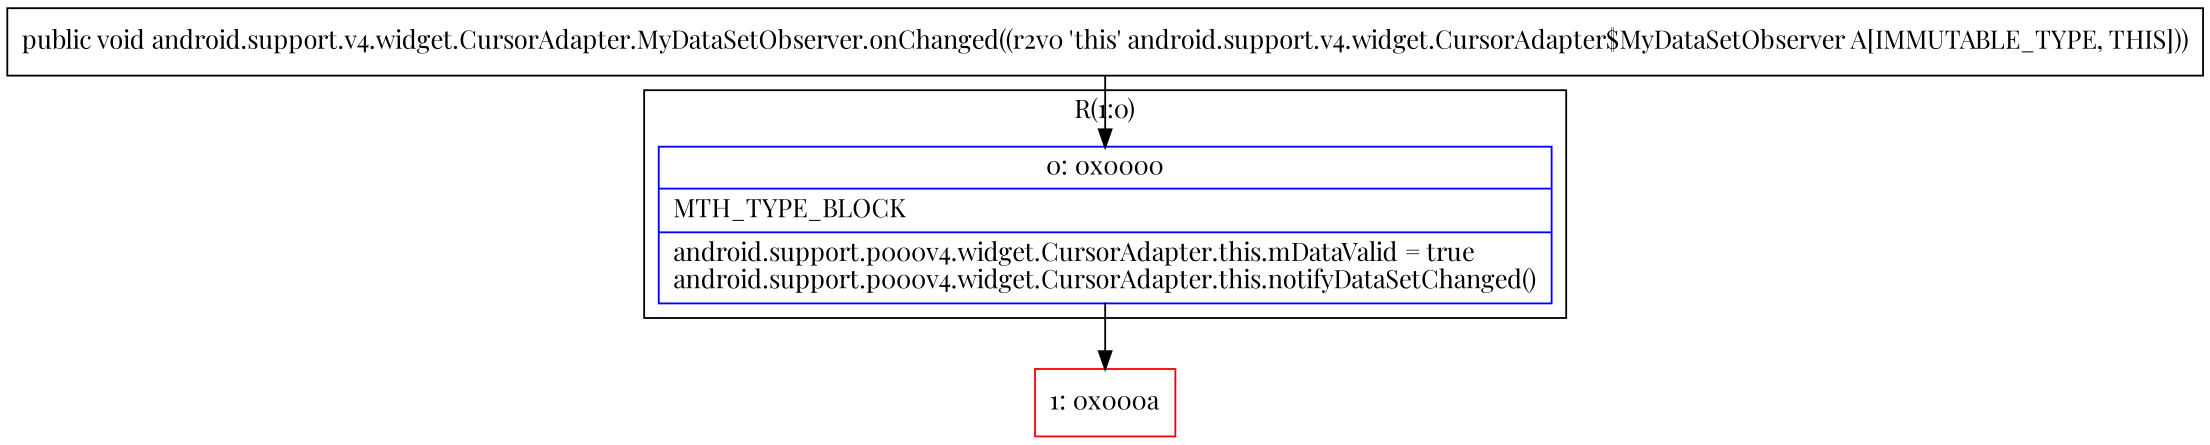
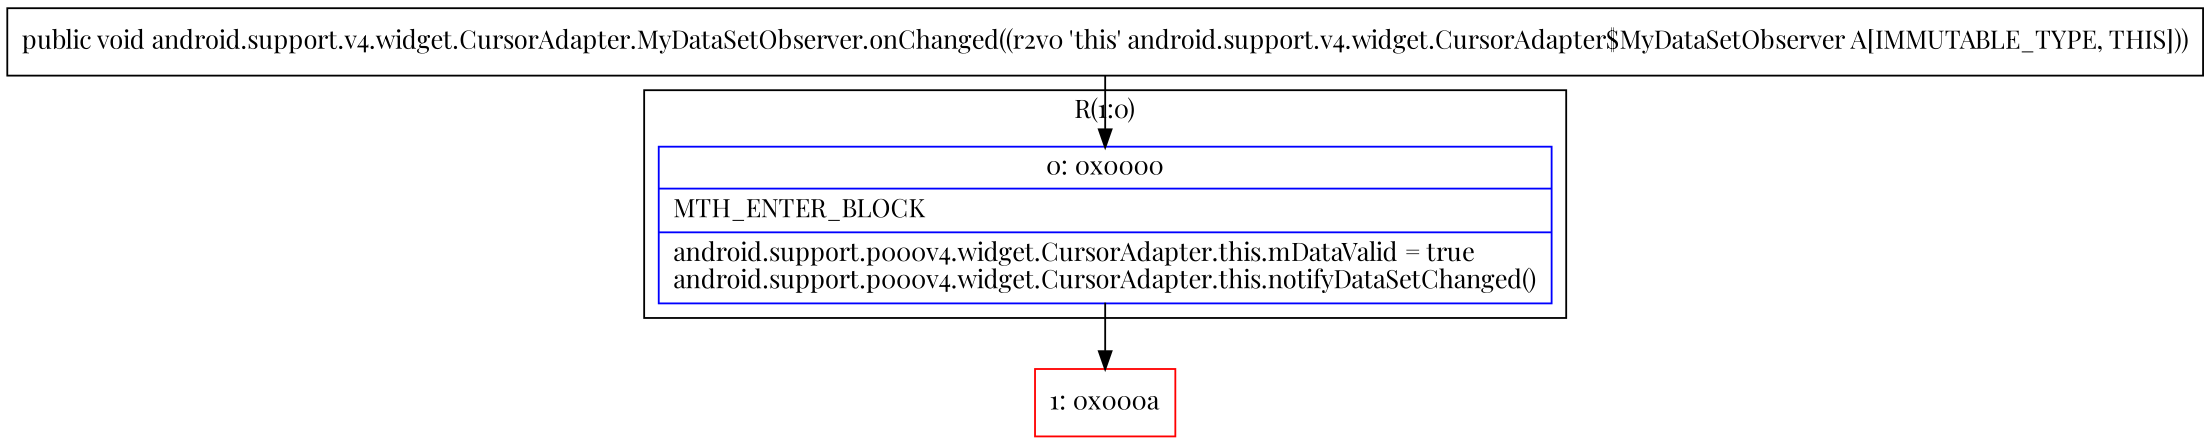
(790, 210) -> (800, 210)
